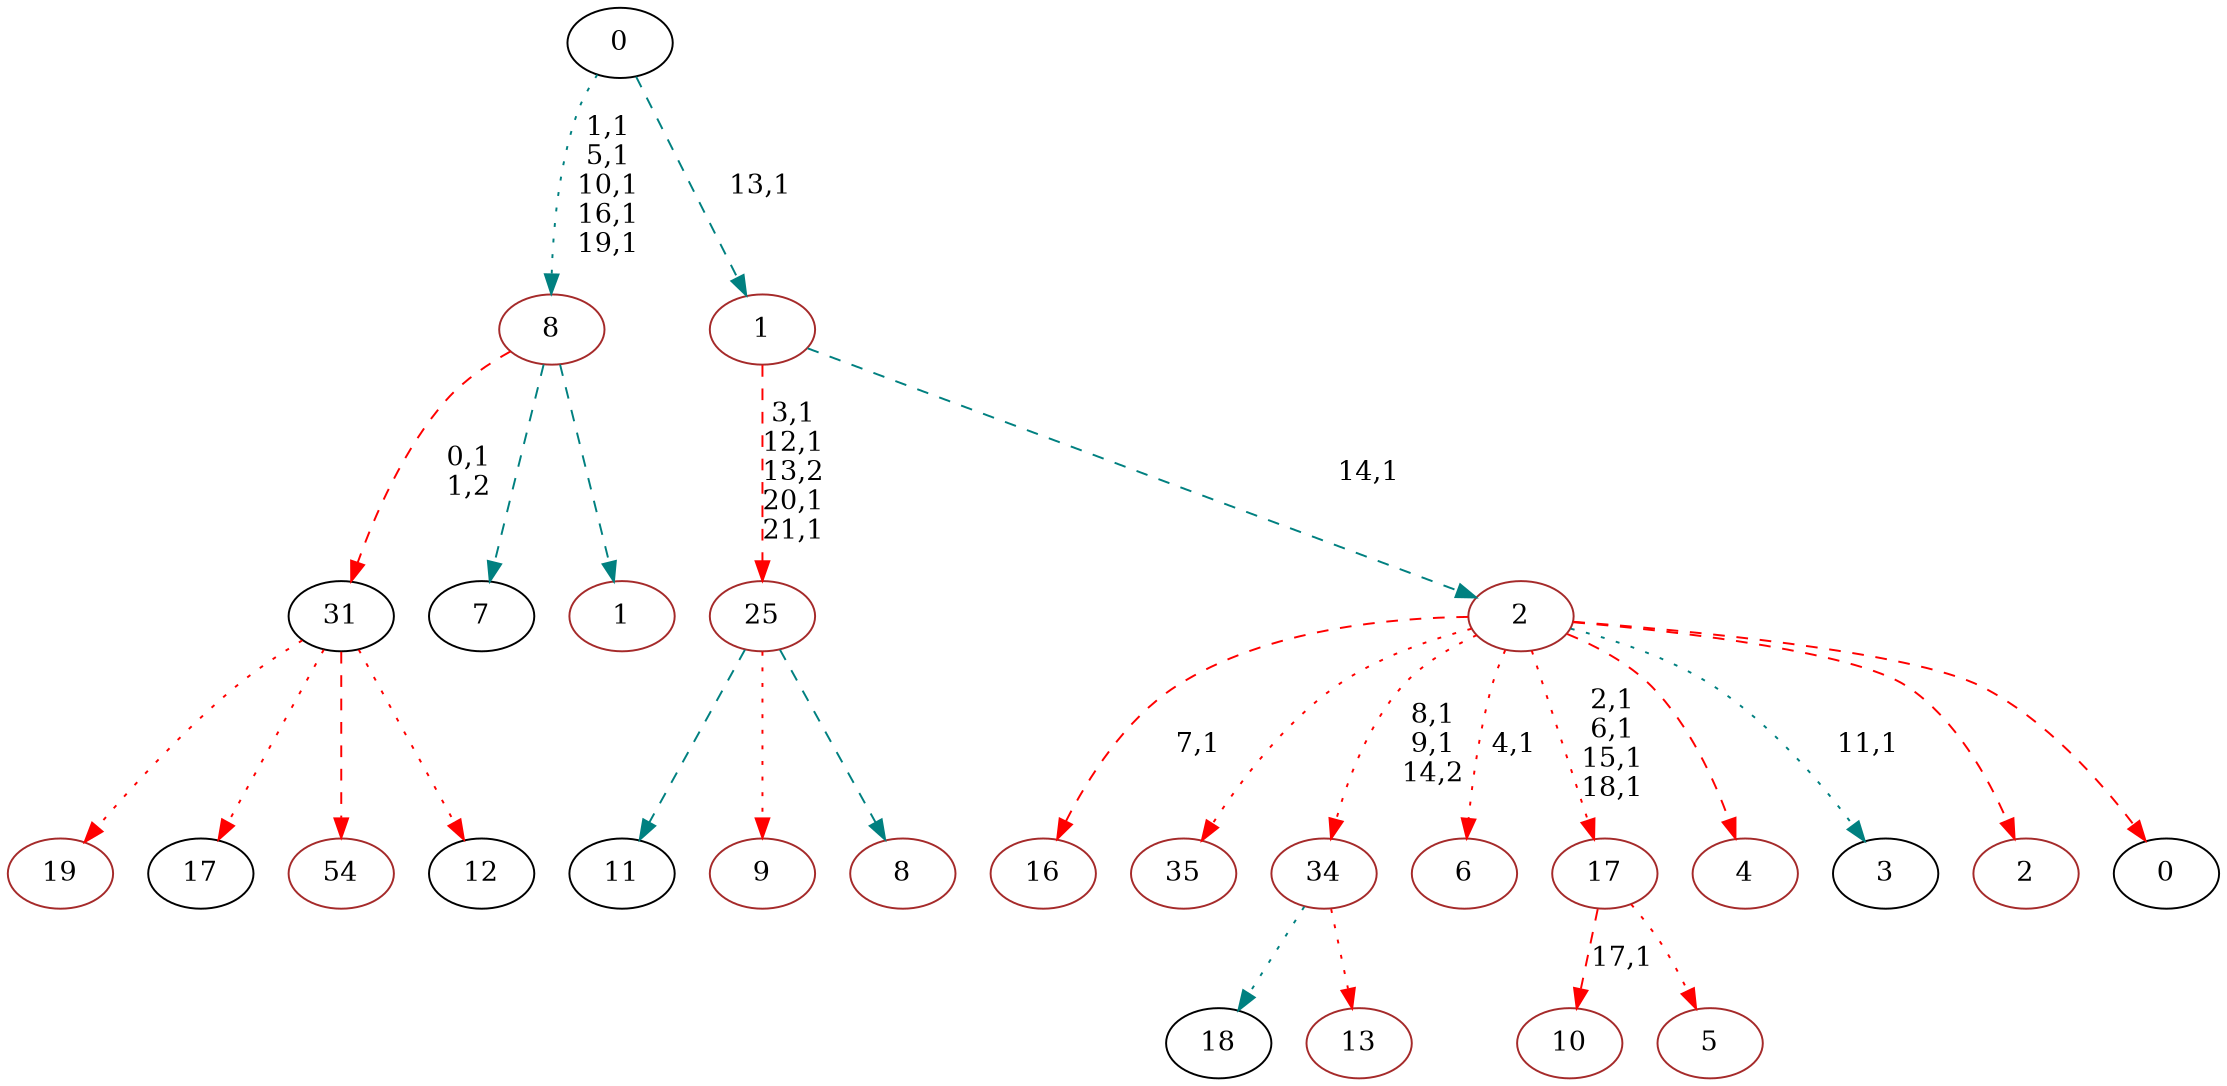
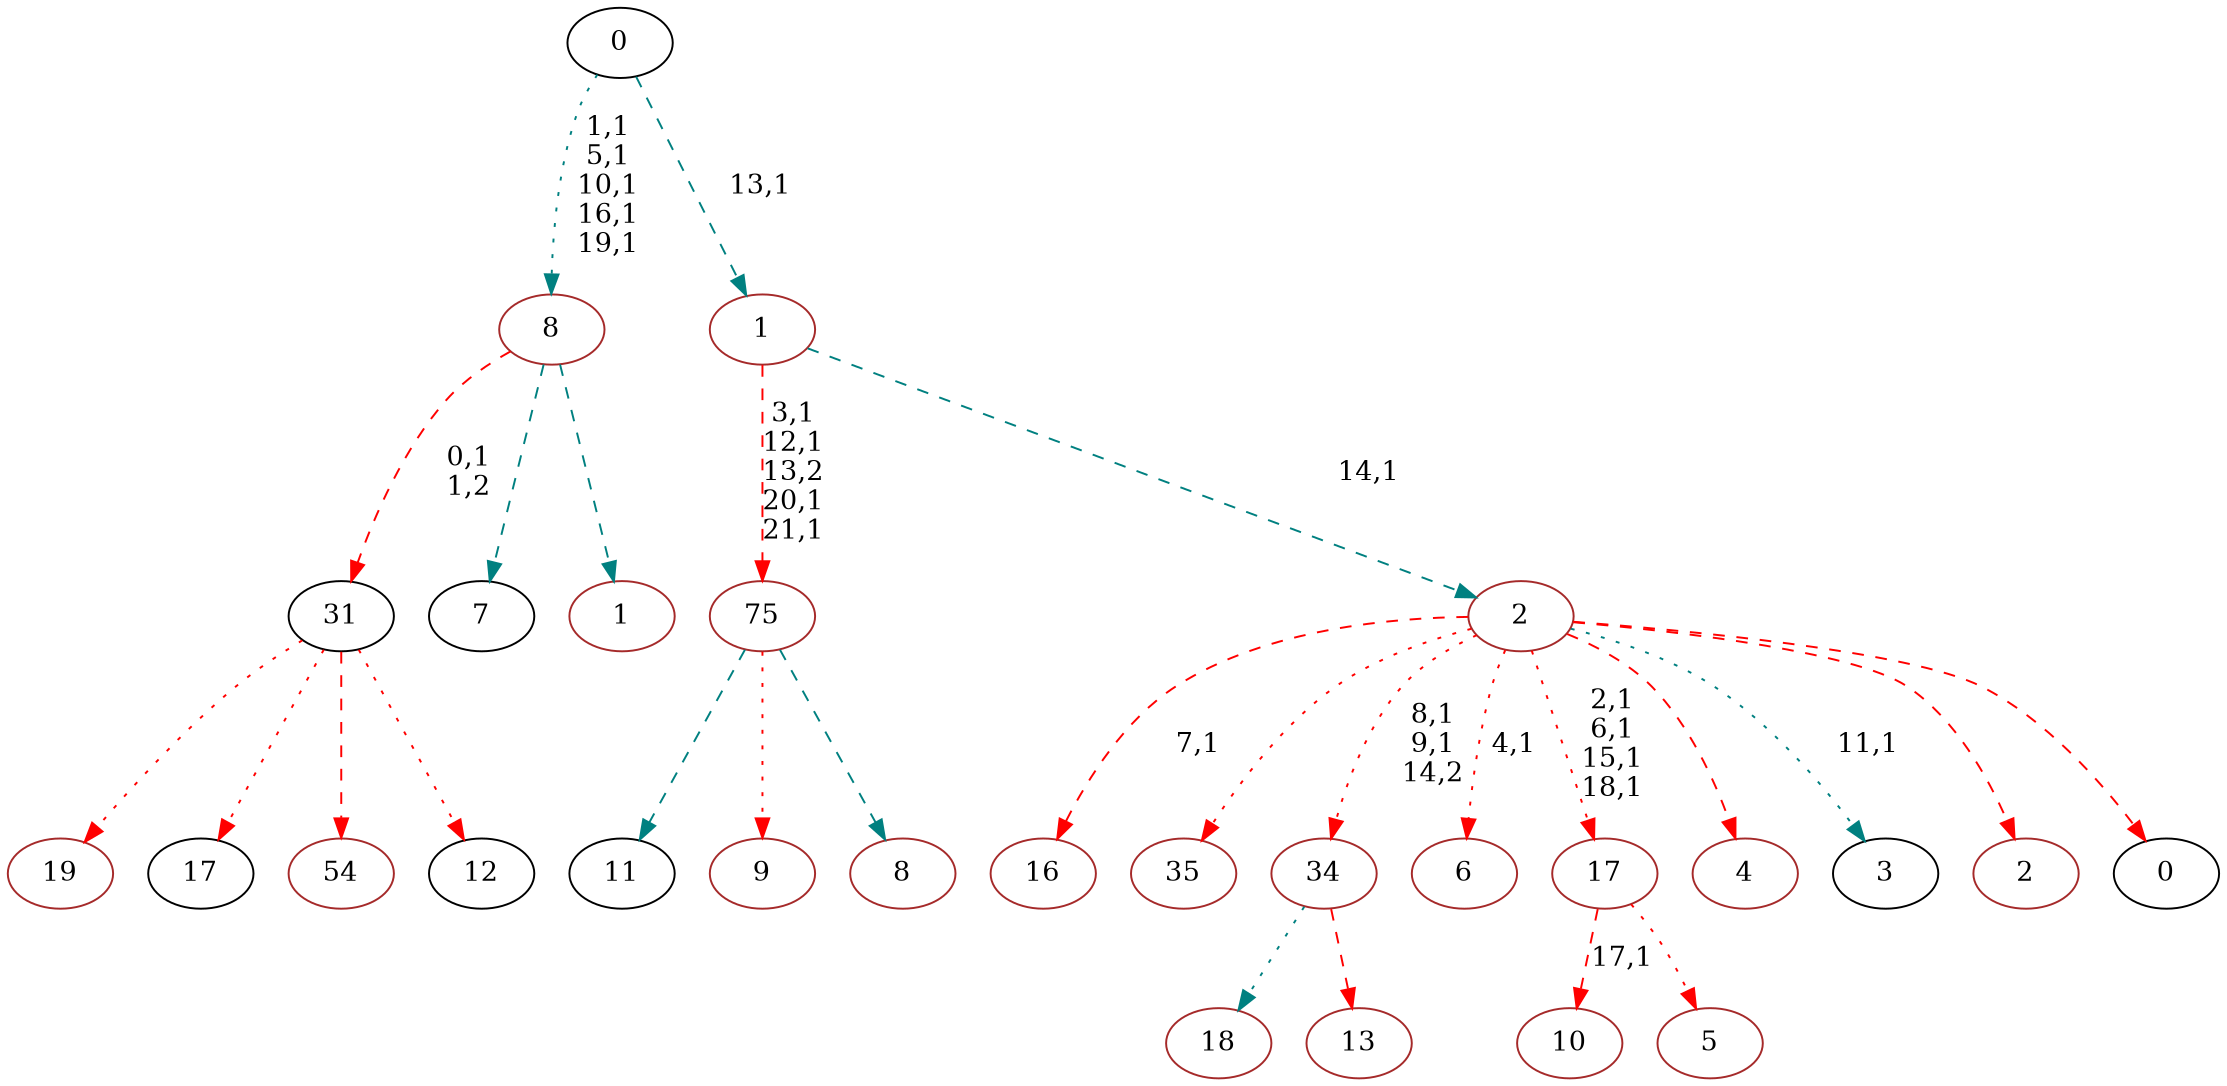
(762, 616) -> (762, 616)
(1340, 949) -> (1340, 949)
(1219, 1043) -> (1219, 1043)
